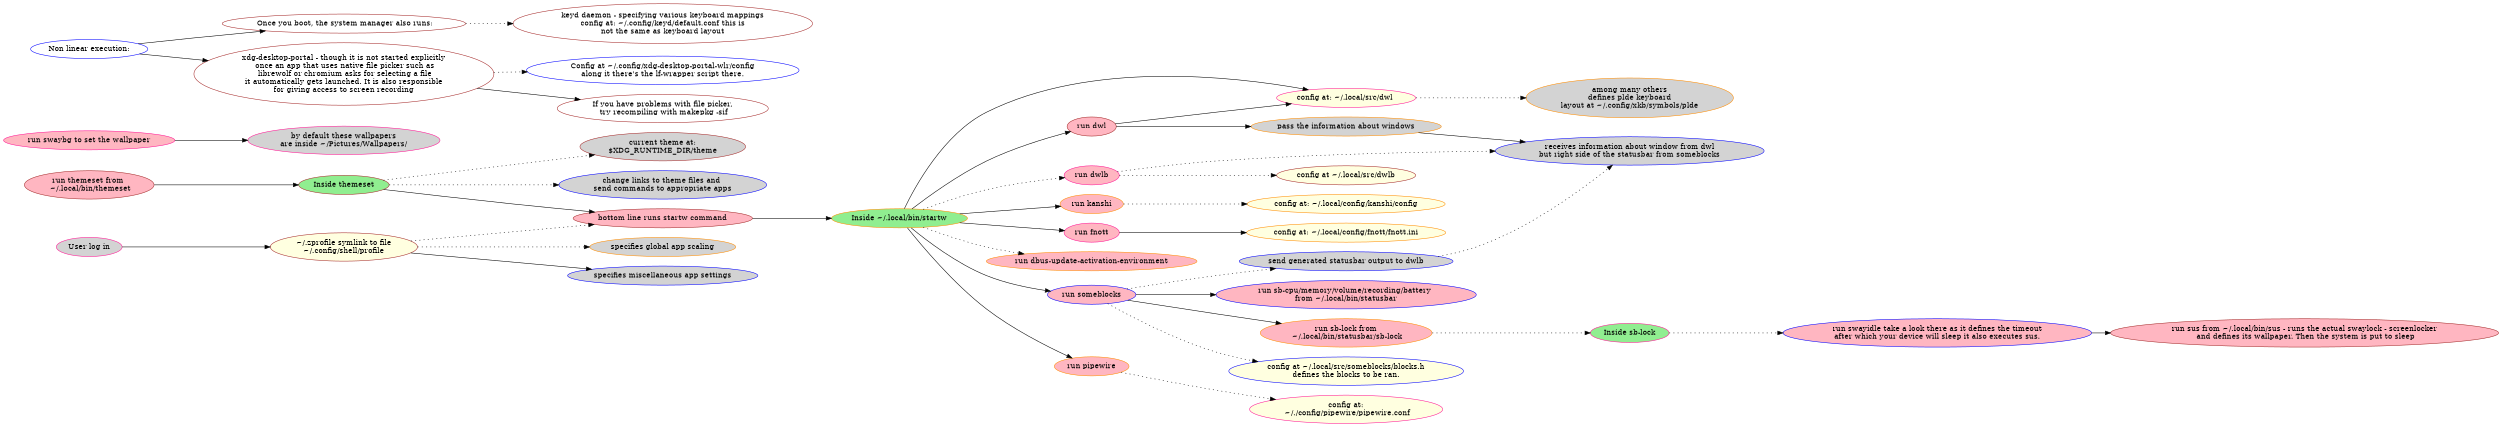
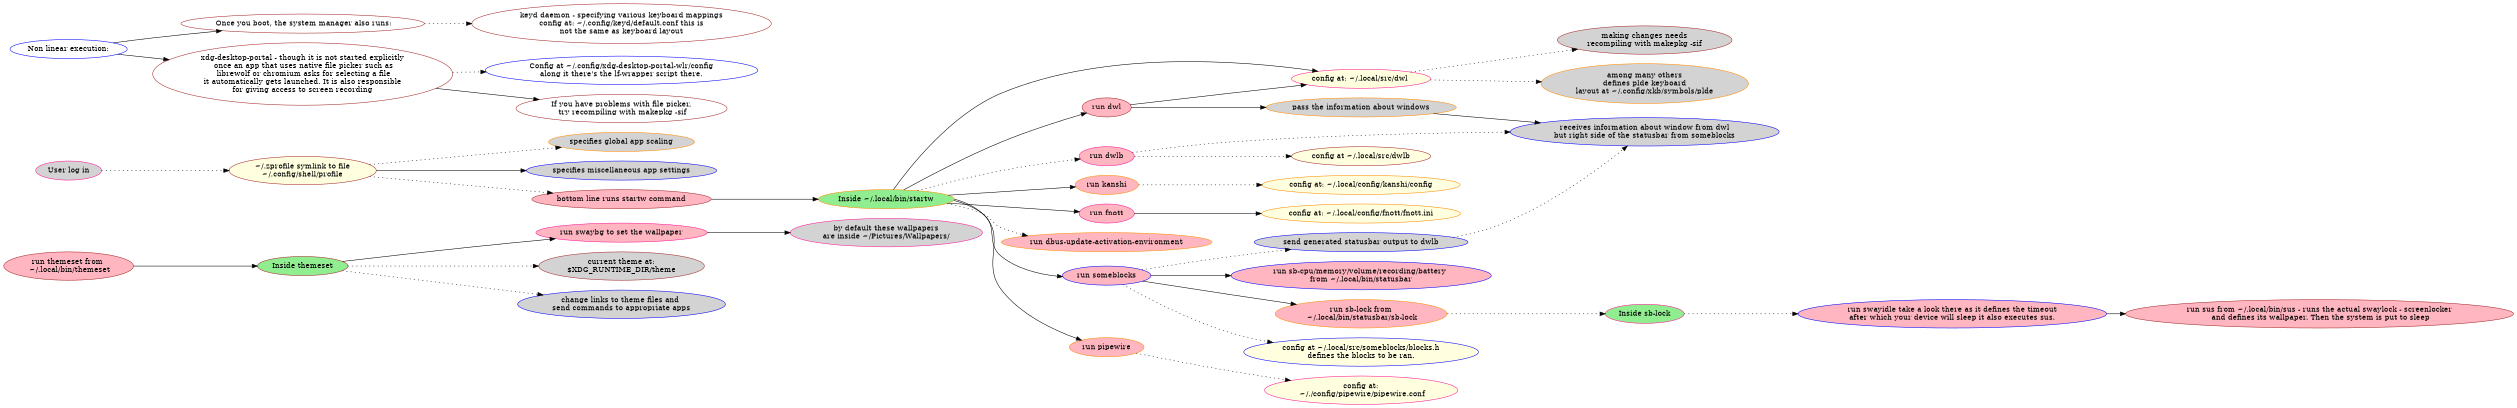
none -> (1645, 40)
(486, 201) -> (446, 250)
(194, 247) -> (163, 171)
